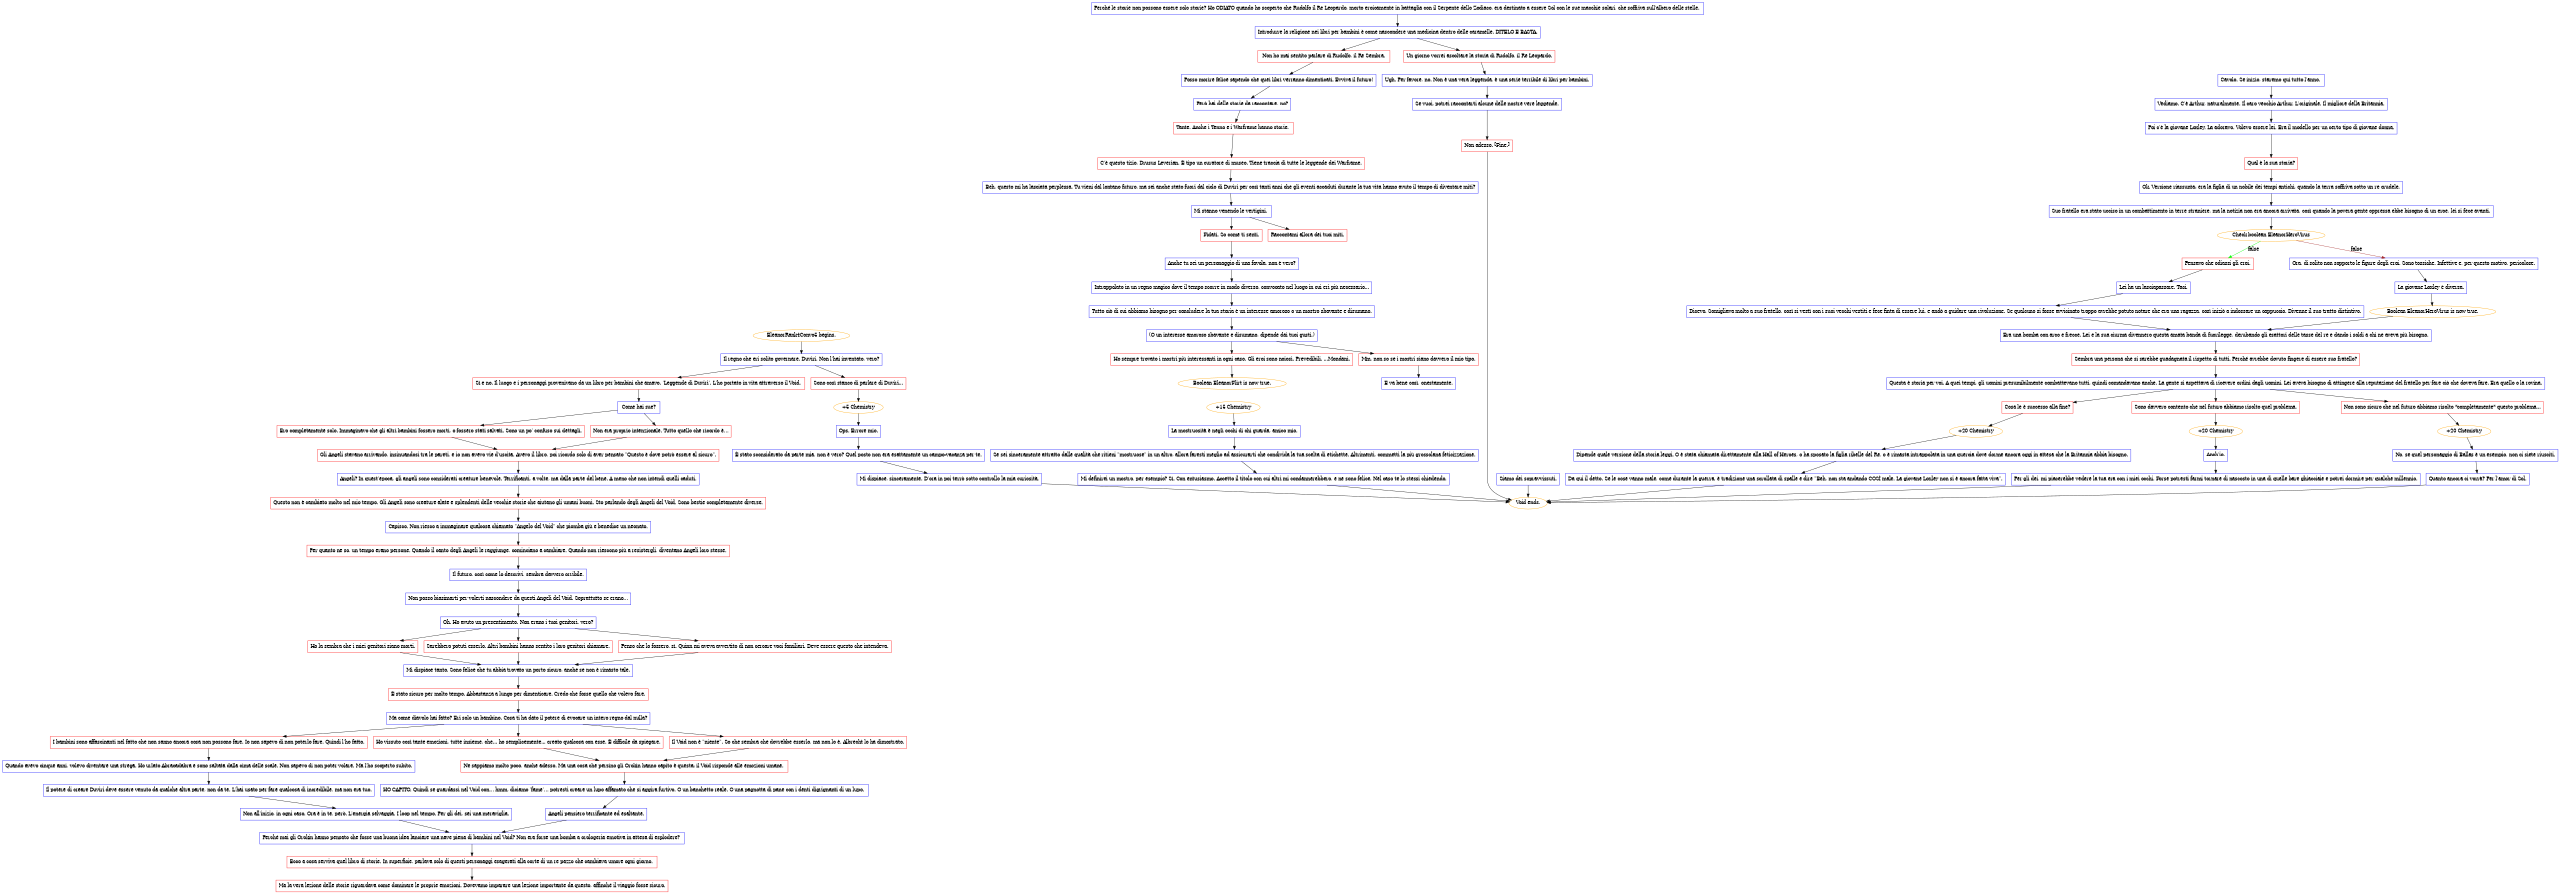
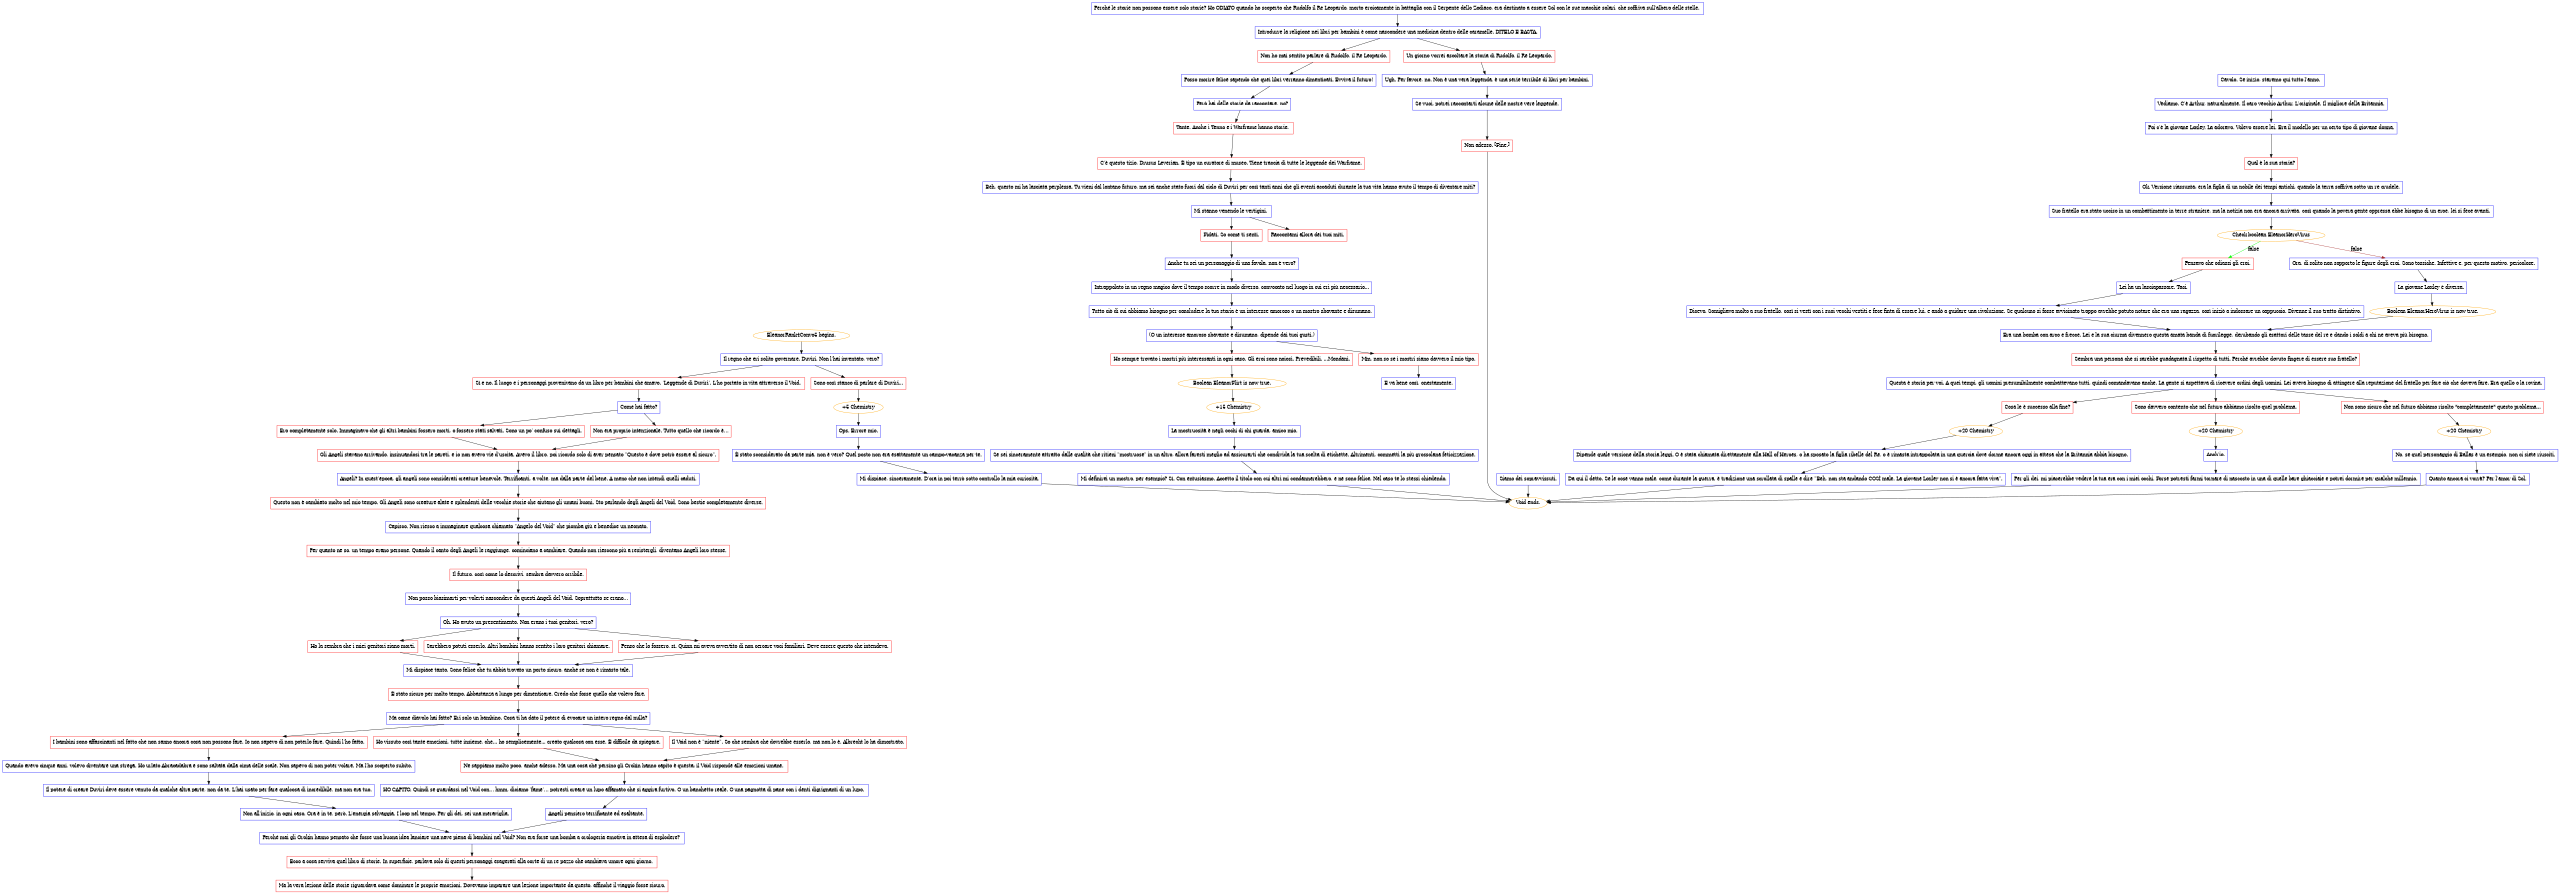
(1324, 56) -> (1324, 56)
none -> (1233, 394)
(639, 407) -> (639, 407)
(518, 575) -> (518, 575)
